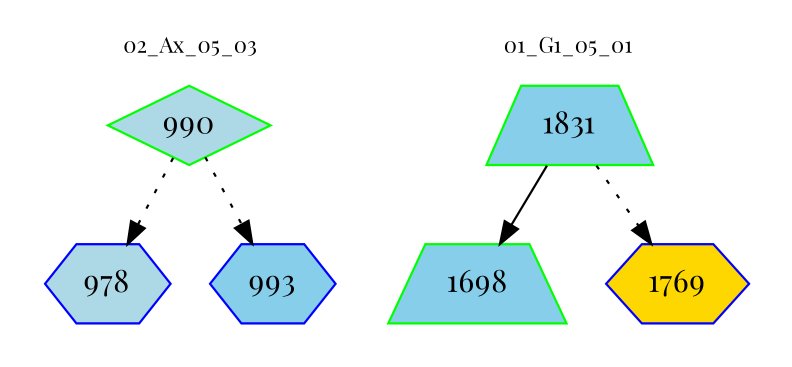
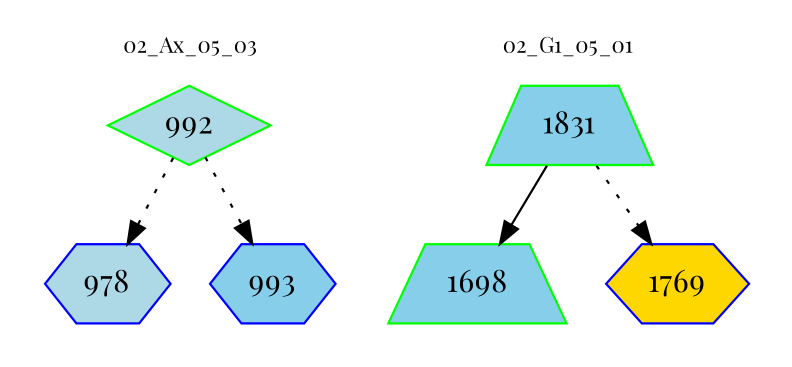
(569, 47) -> (569, 47)
(189, 125) -> (189, 125)
